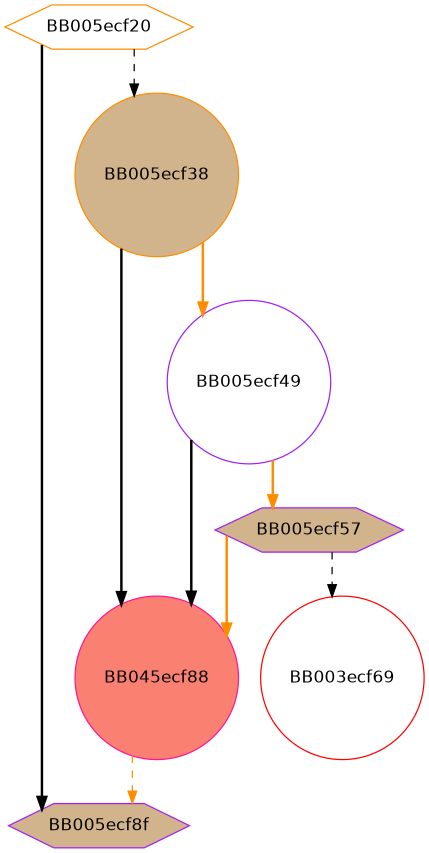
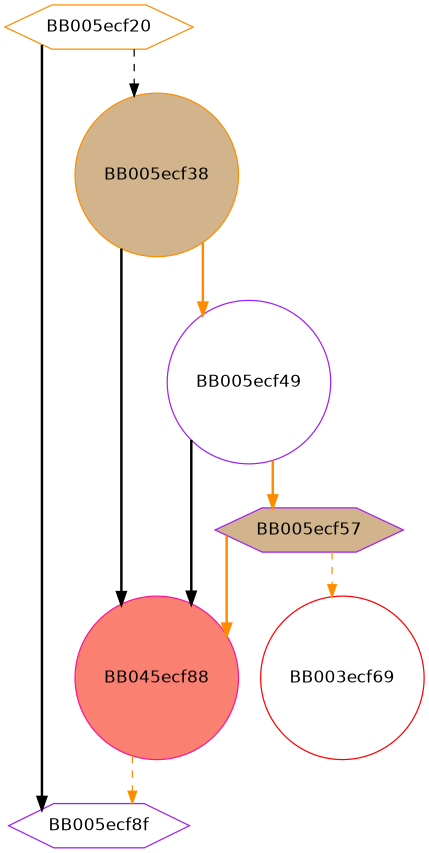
(332, 568) -> (332, 568)
(99, 826) -> (99, 826)
